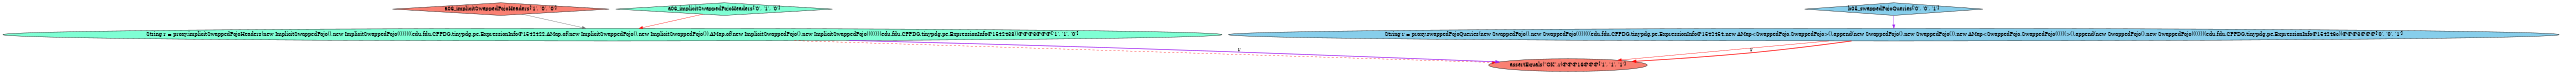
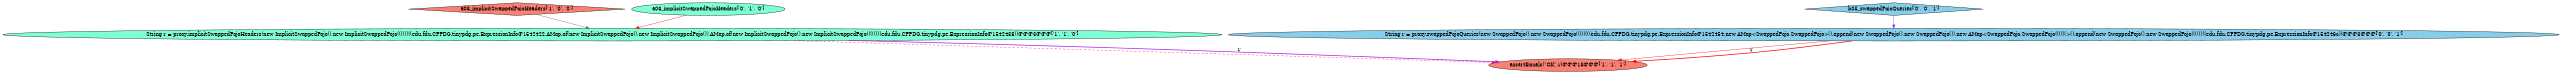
(724, 9) -> (708, 9)
